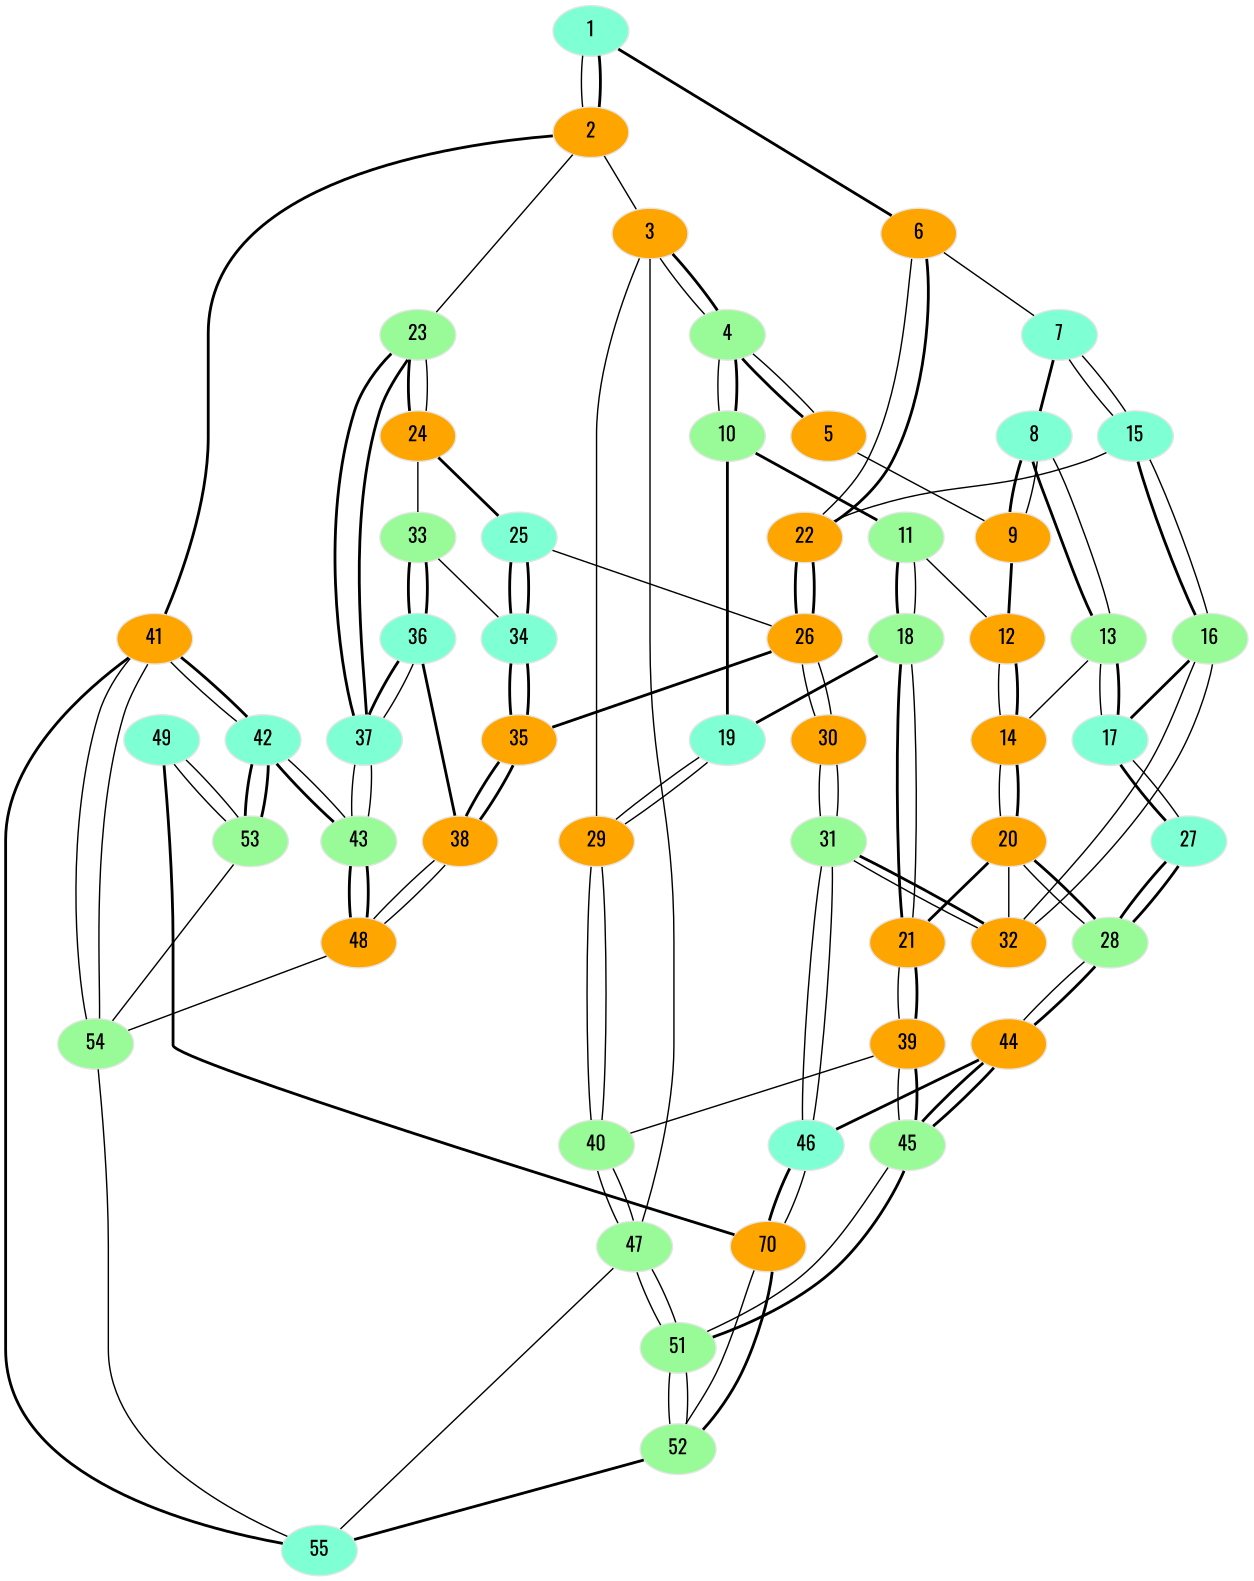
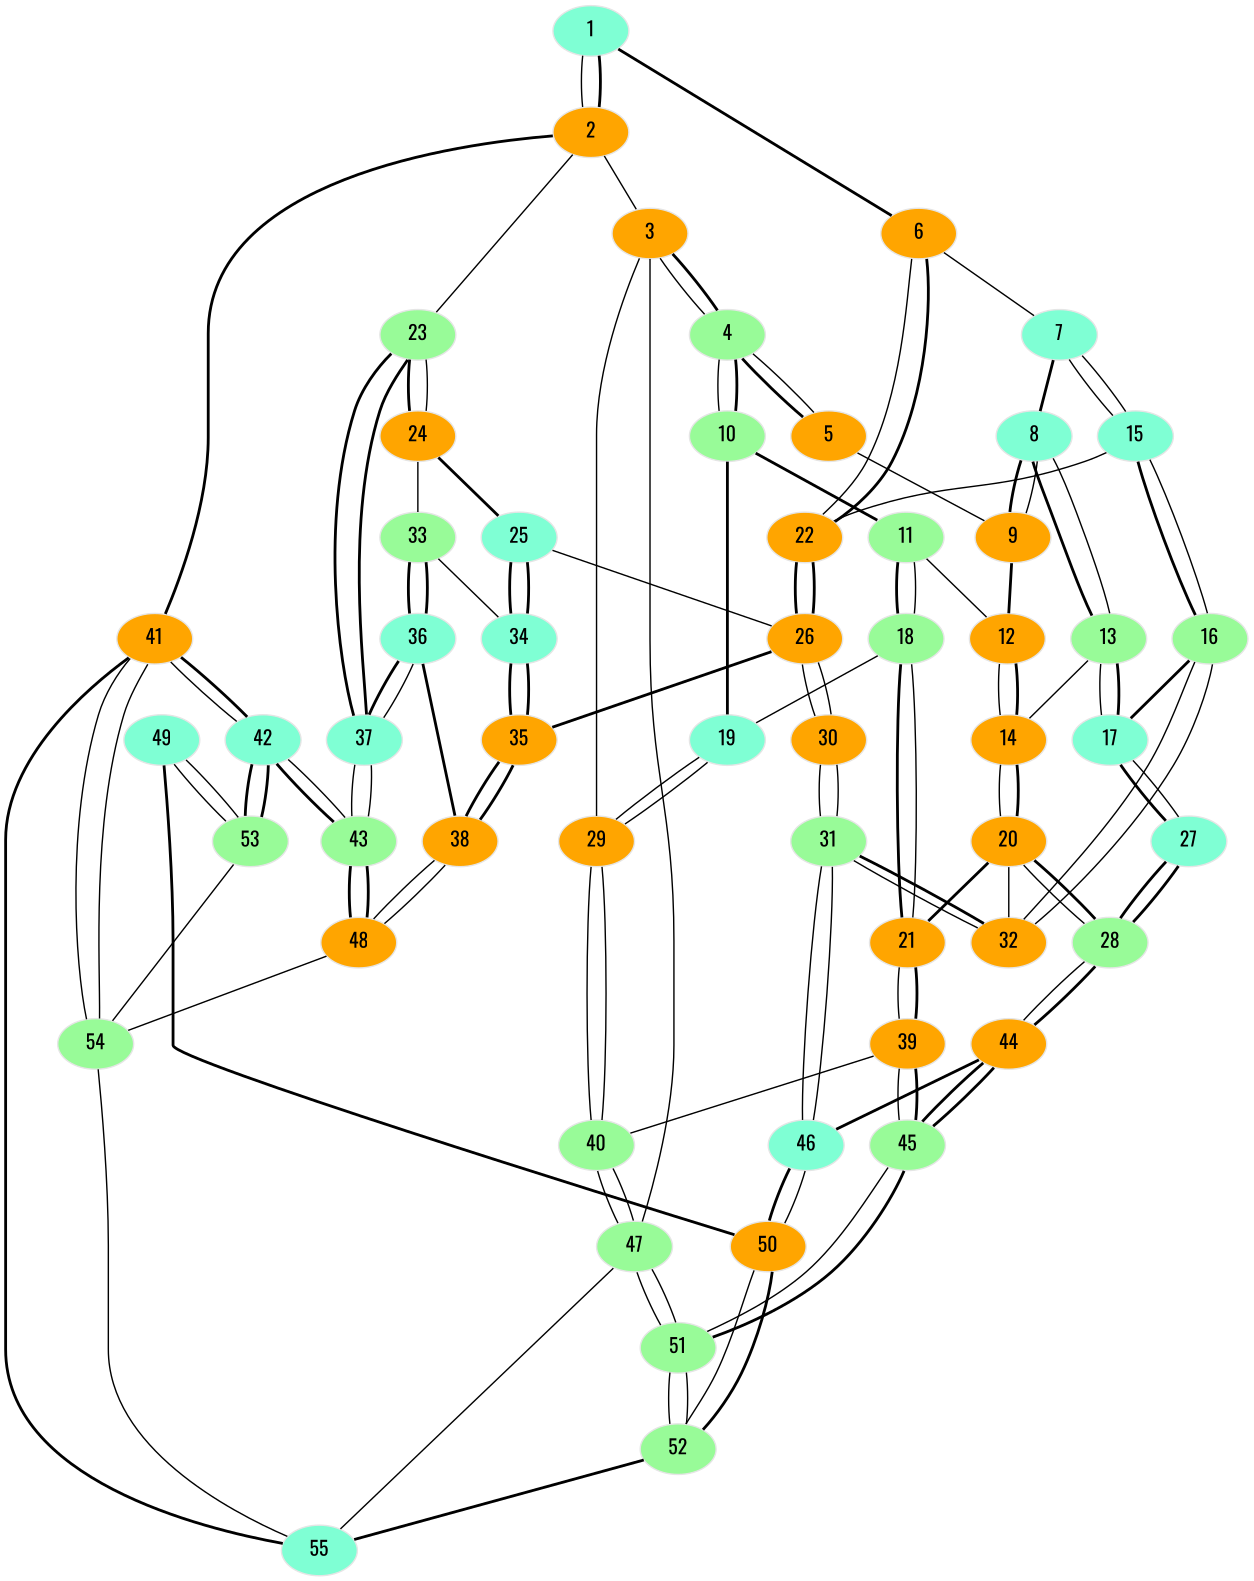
(817, 689) -> (817, 689)
(768, 1247) -> (768, 1247)
